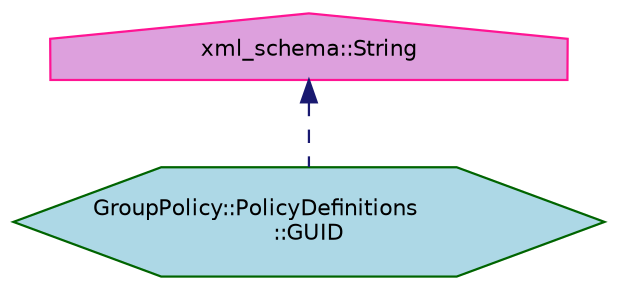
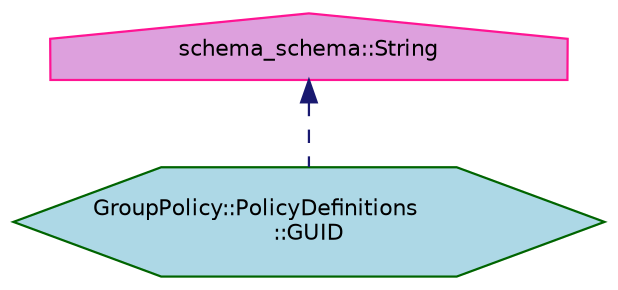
(309, 50) -> (309, 50)
